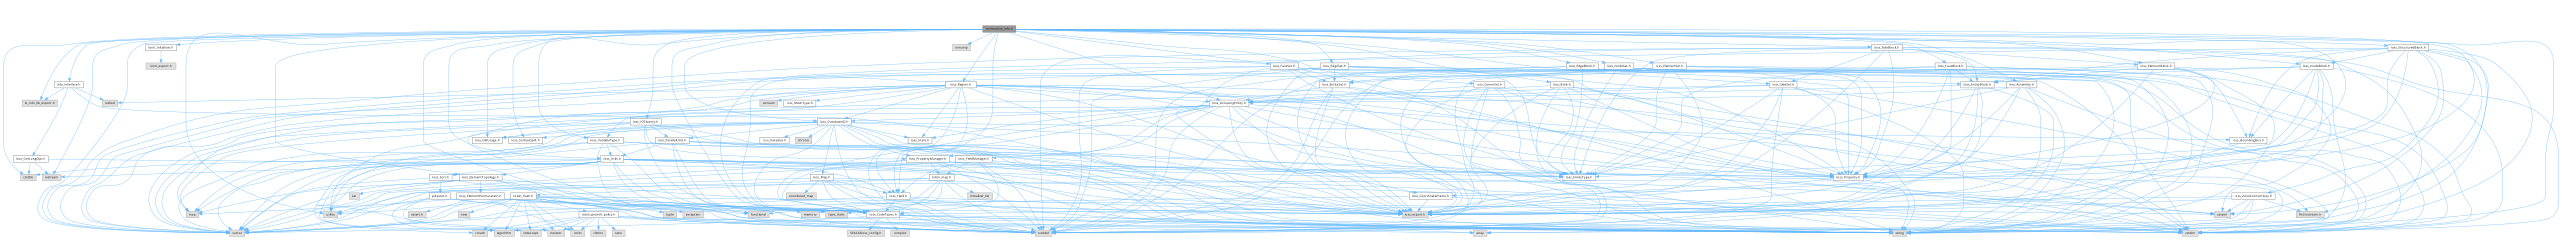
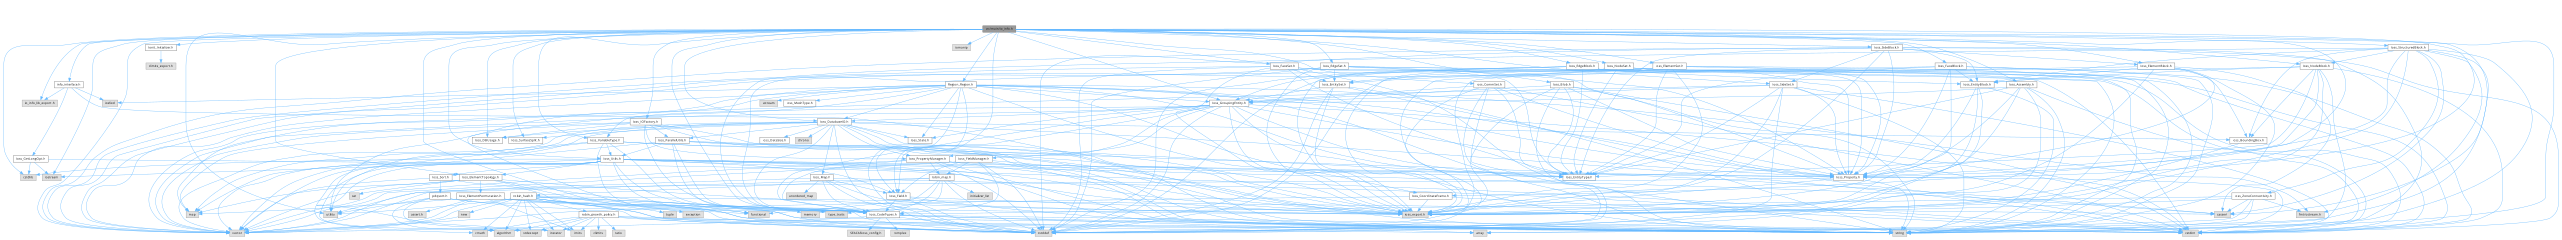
(161, 66) -> (161, 66)
(961, 85) -> (961, 85)
(1589, 94) -> (1401, 72)
(488, 216) -> (353, 229)
